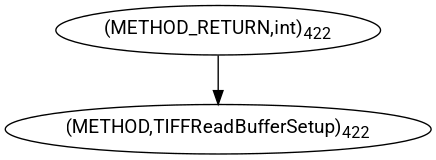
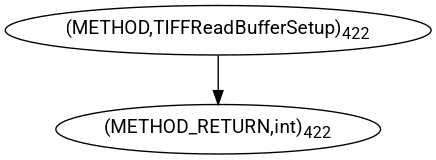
(218, 73) -> (218, 73)
